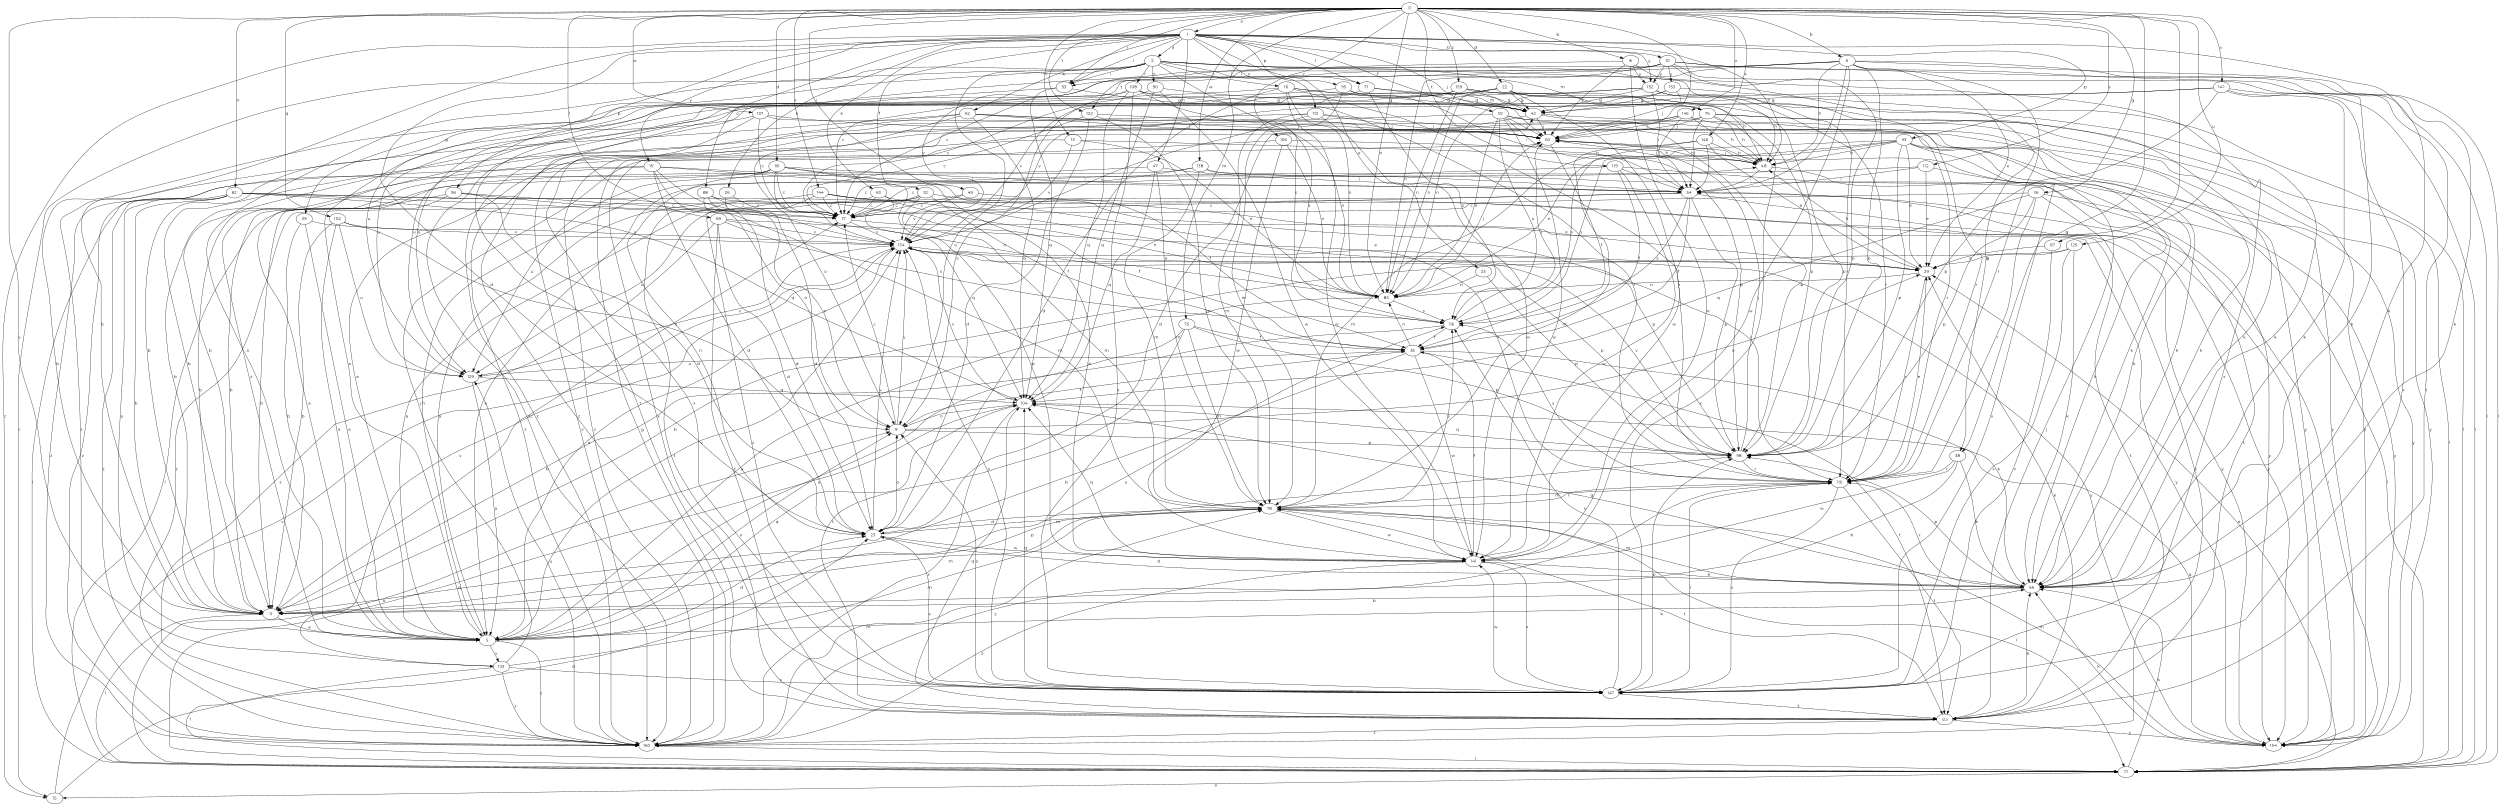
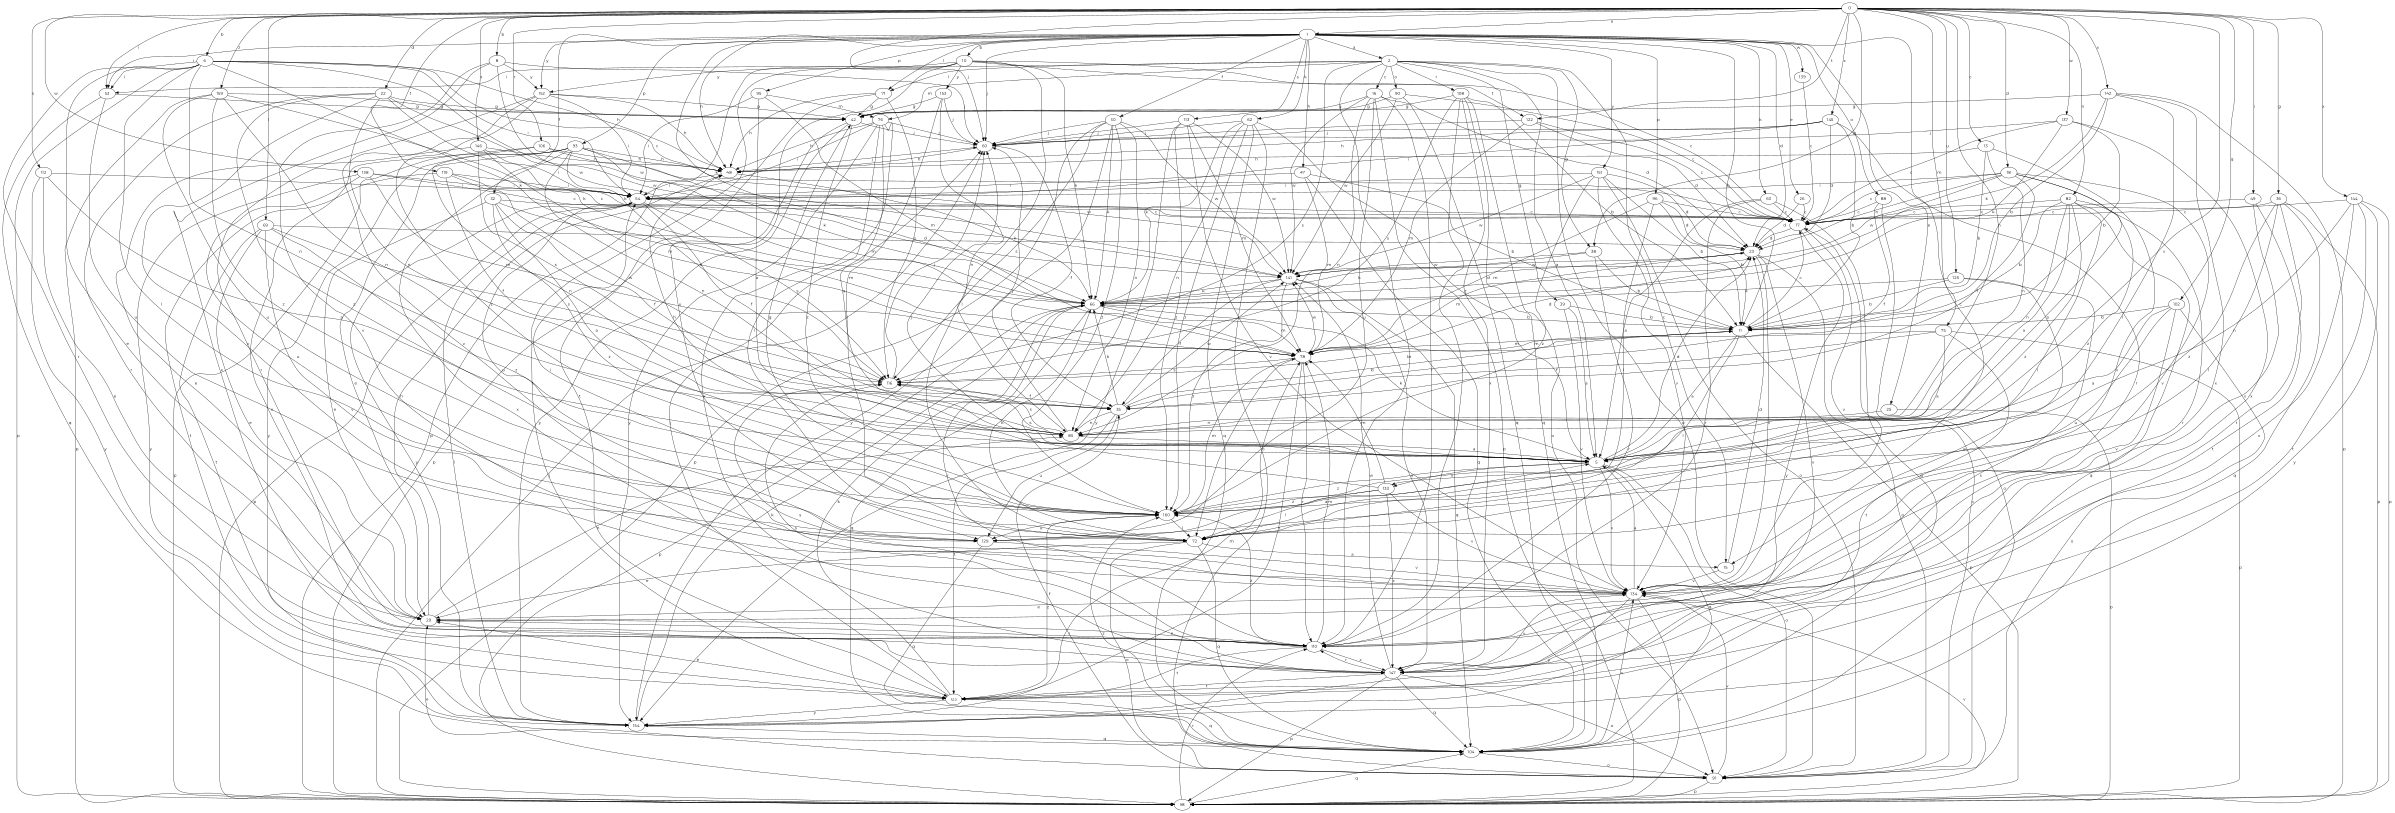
none -> (1802, 77)
(1116, 243) -> (2035, 415)
(2053, 245) -> none
(789, 350) -> (1772, 235)
(1608, 358) -> (655, 298)
